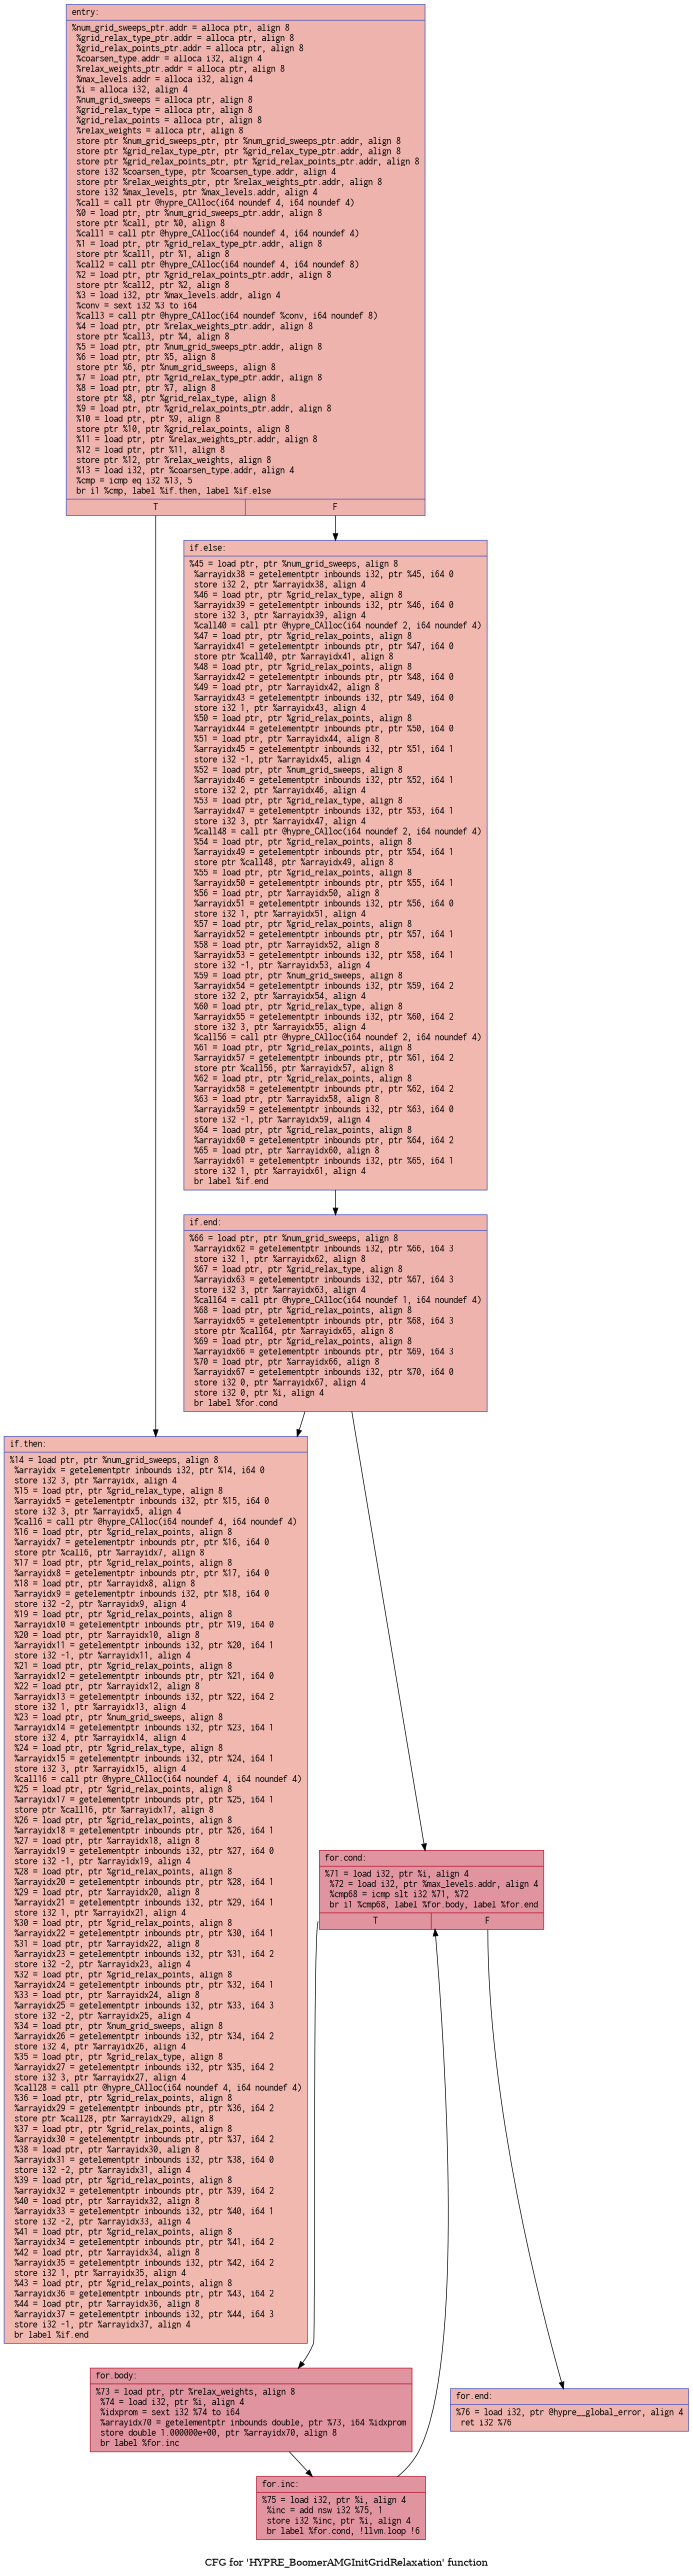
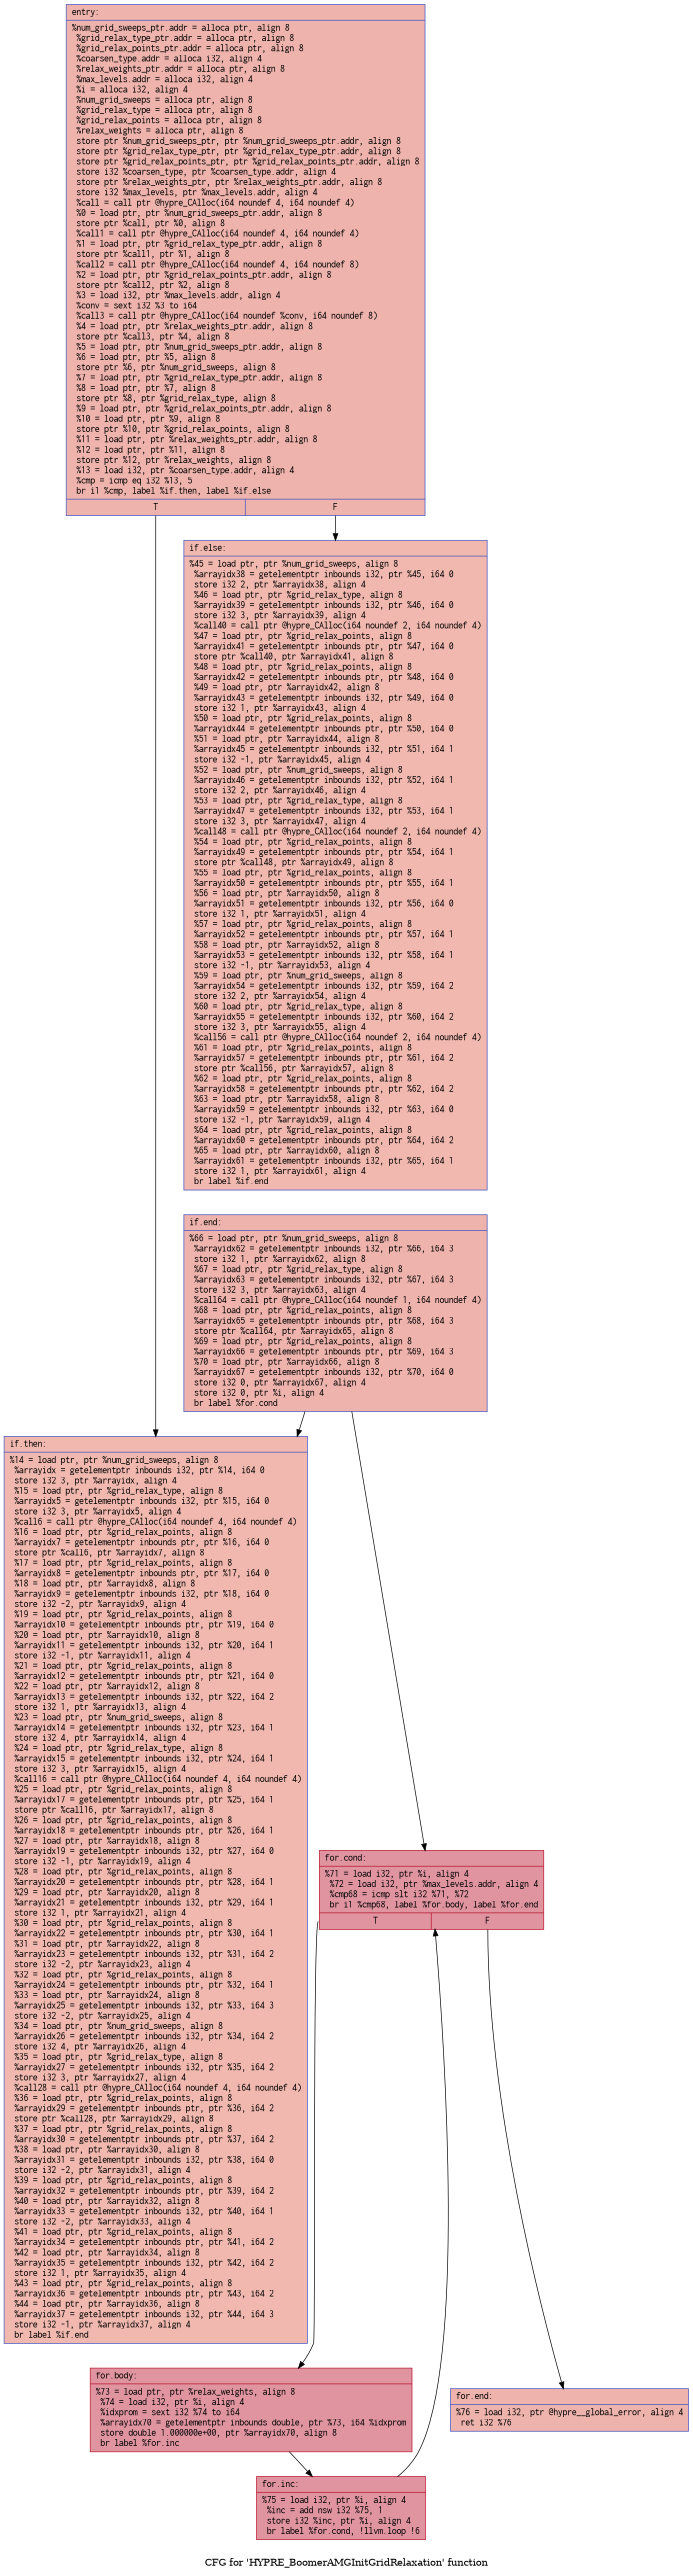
(336, 1199) -> none
